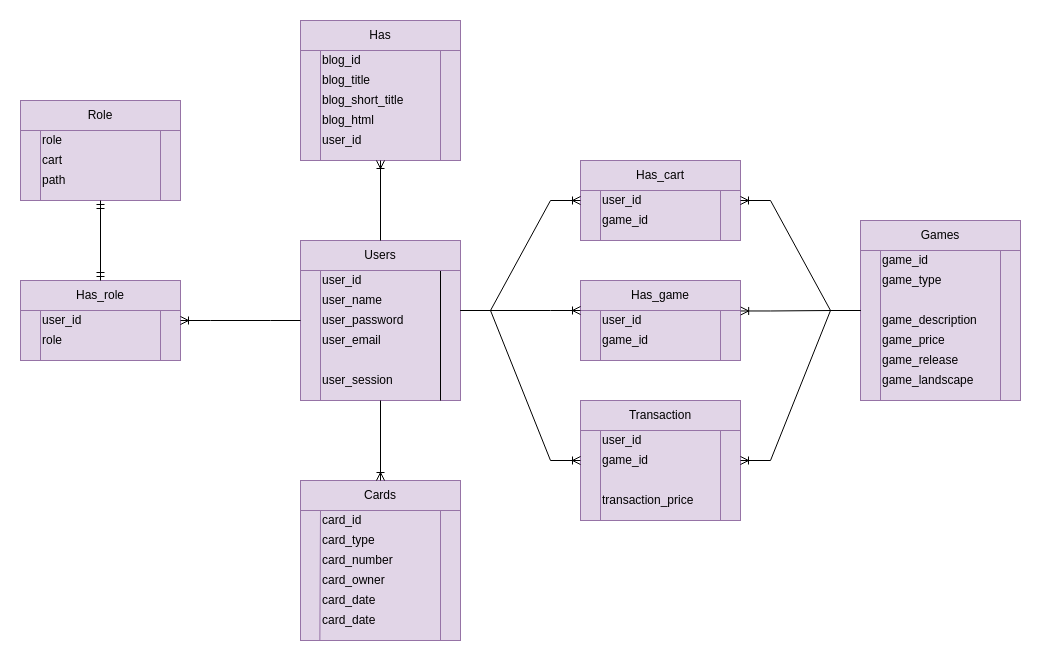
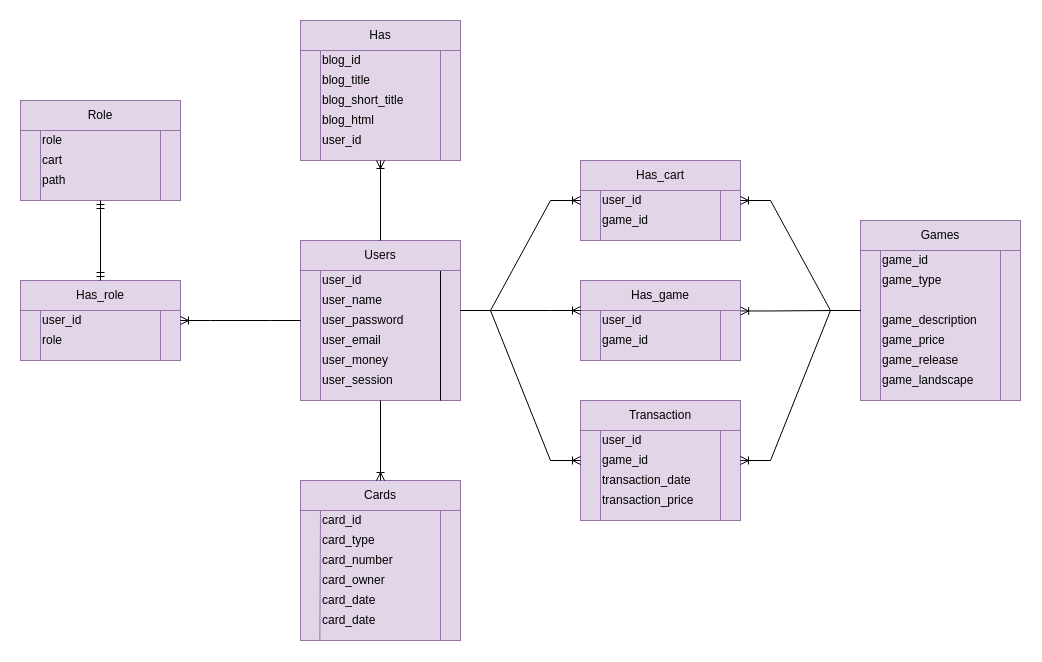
none -> (381, 361)
none -> (661, 481)
